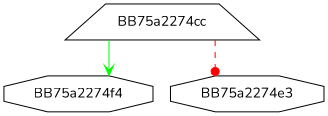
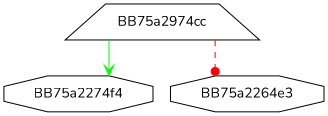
(162, 22) -> (162, 22)
(247, 94) -> (247, 94)
